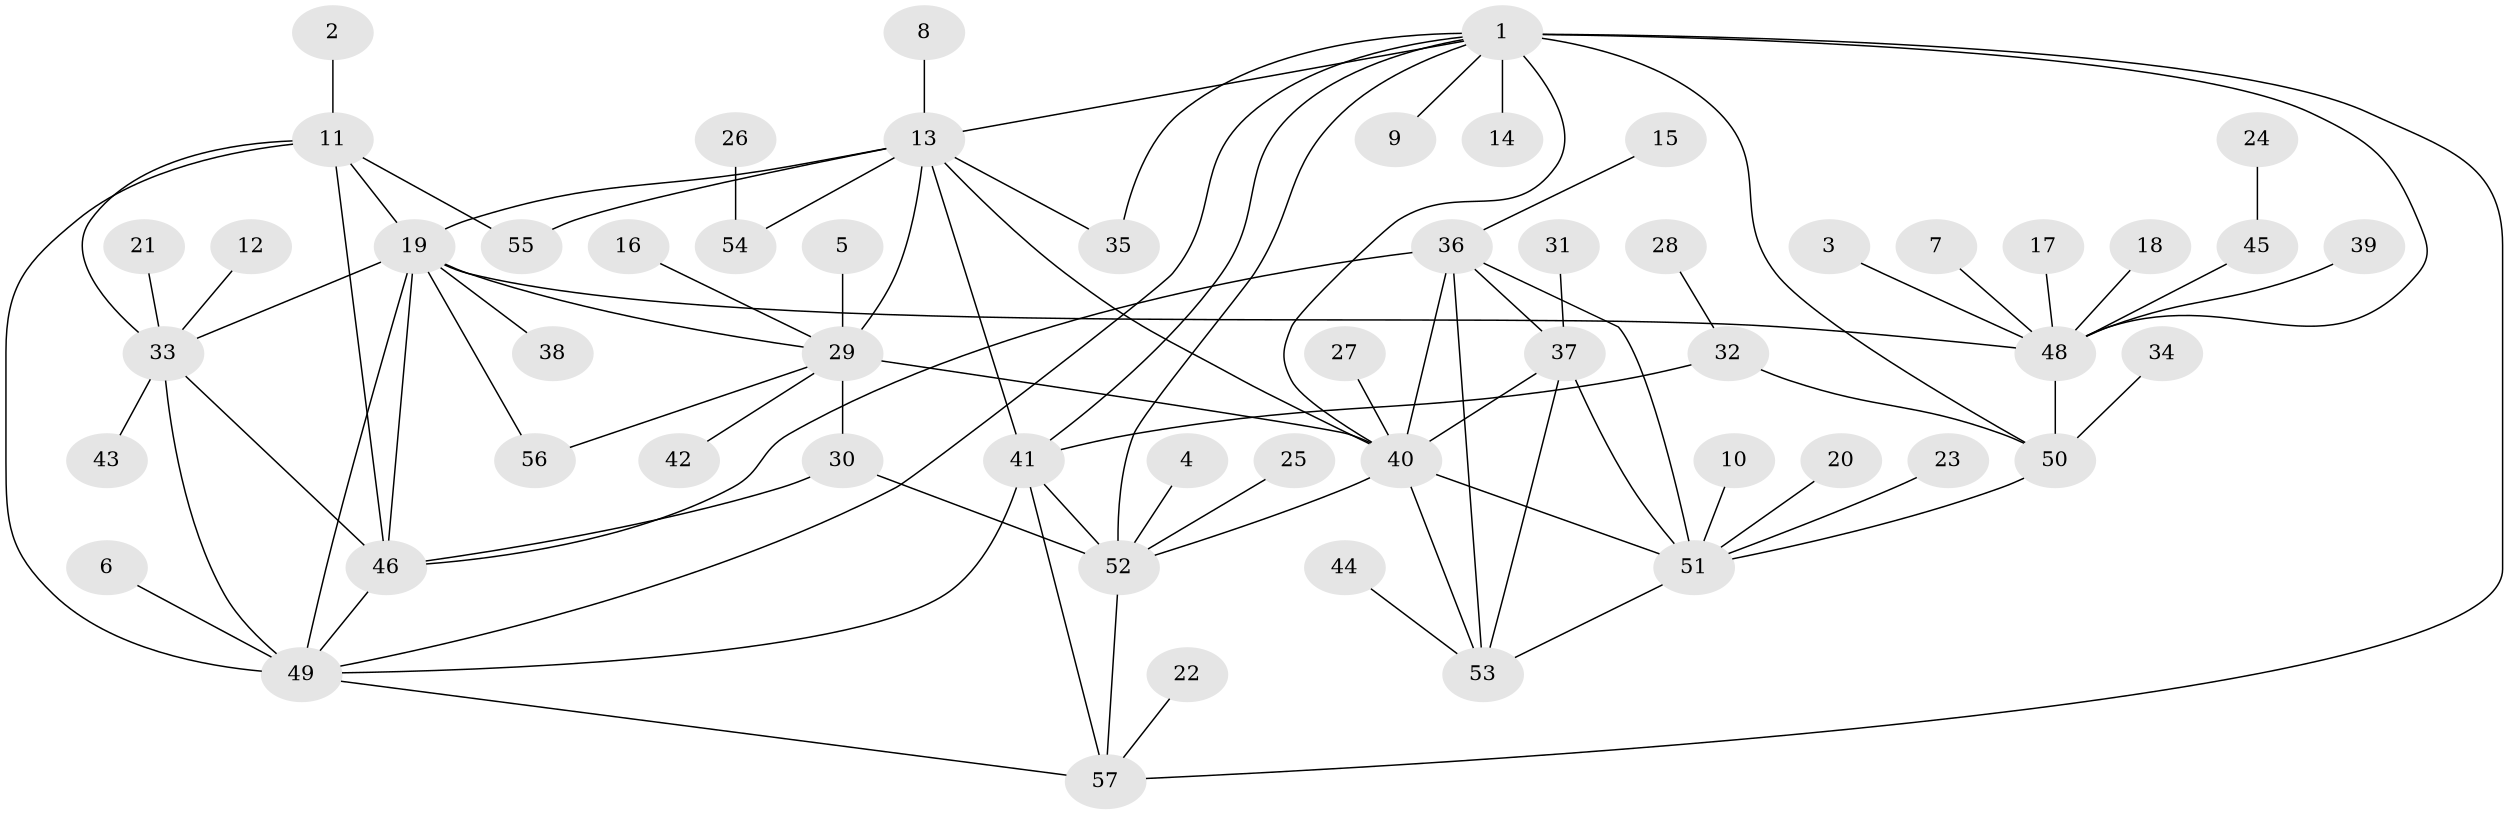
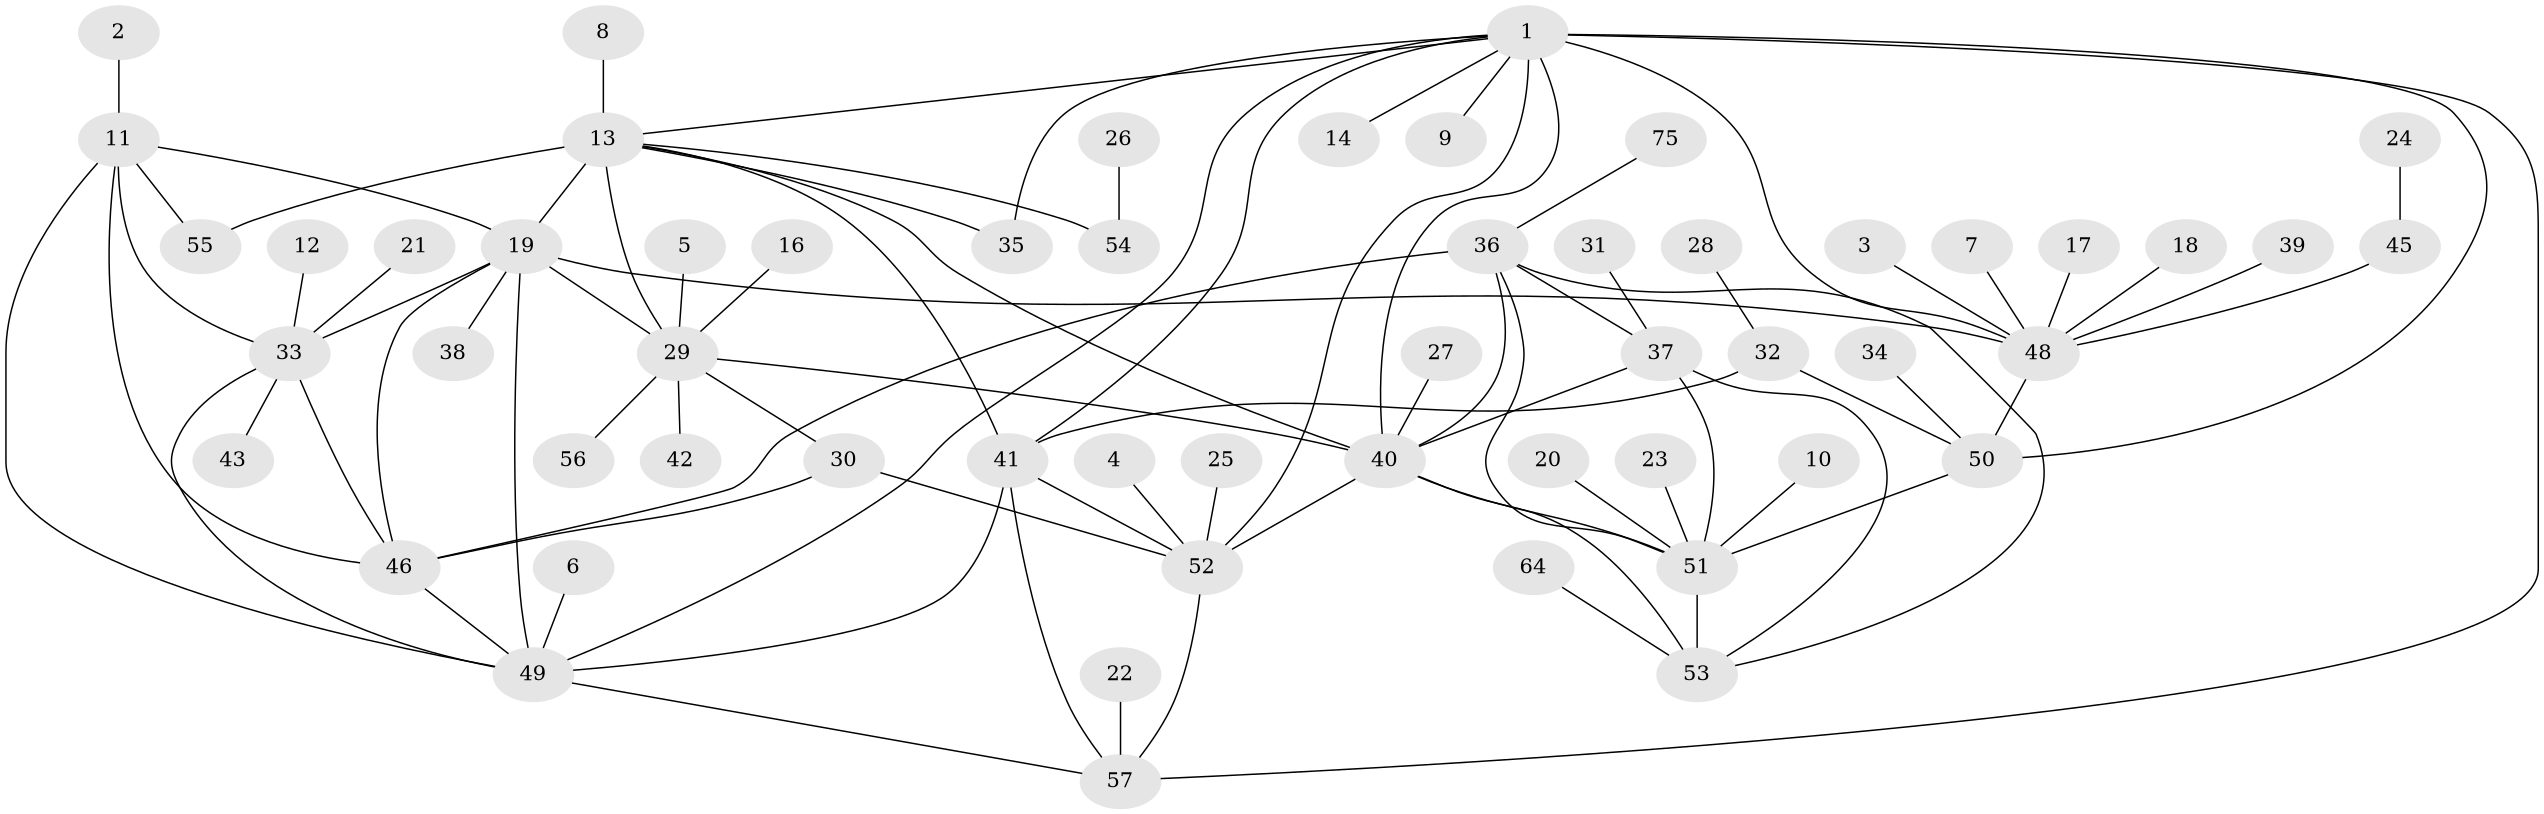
(1666, 140) -> (1666, 140)
(475, 354) -> none
(1345, 568) -> (1534, 568)
